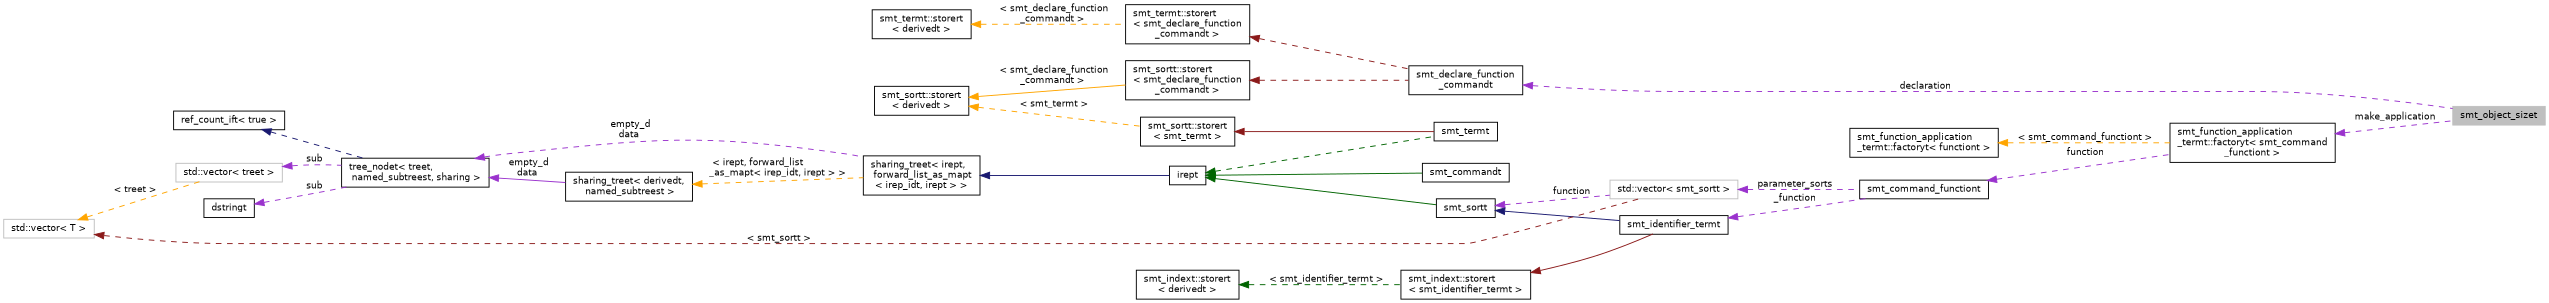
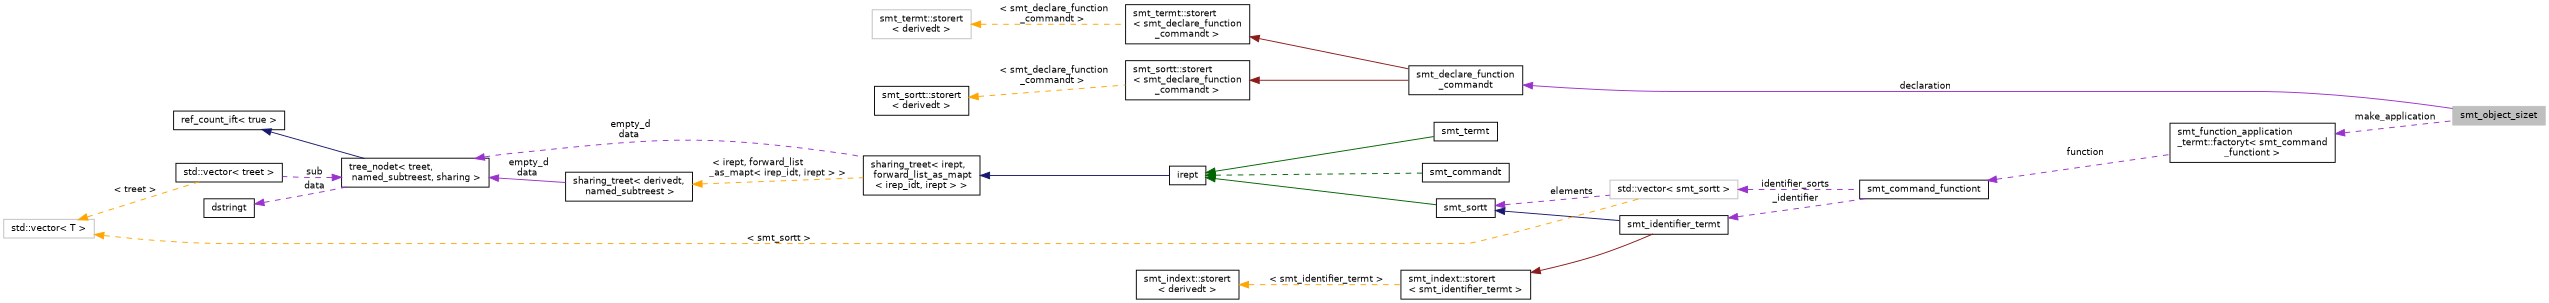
(922, 24) -> (922, 24)
(1334, 54) -> (1334, 54)
(1334, 80) -> (1334, 80)
(1052, 91) -> (1052, 91)
(1993, 91) -> (1993, 91)
(1188, 132) -> none
(1924, 143) -> none
(318, 145) -> (318, 145)
(1325, 154) -> (1325, 154)
(317, 165) -> (307, 177)
(229, 173) -> (229, 173)
(1319, 174) -> (1319, 174)
(1794, 184) -> (1794, 184)
(313, 186) -> (313, 186)
(1570, 192) -> (1570, 192)
(1794, 198) -> (1794, 198)
(875, 244) -> (875, 244)
(1325, 285) -> (1325, 285)
